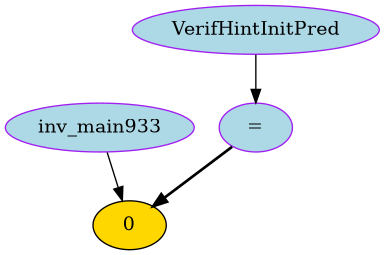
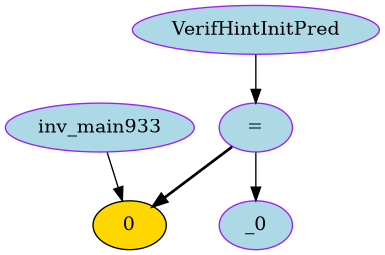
none -> (256, 225)
